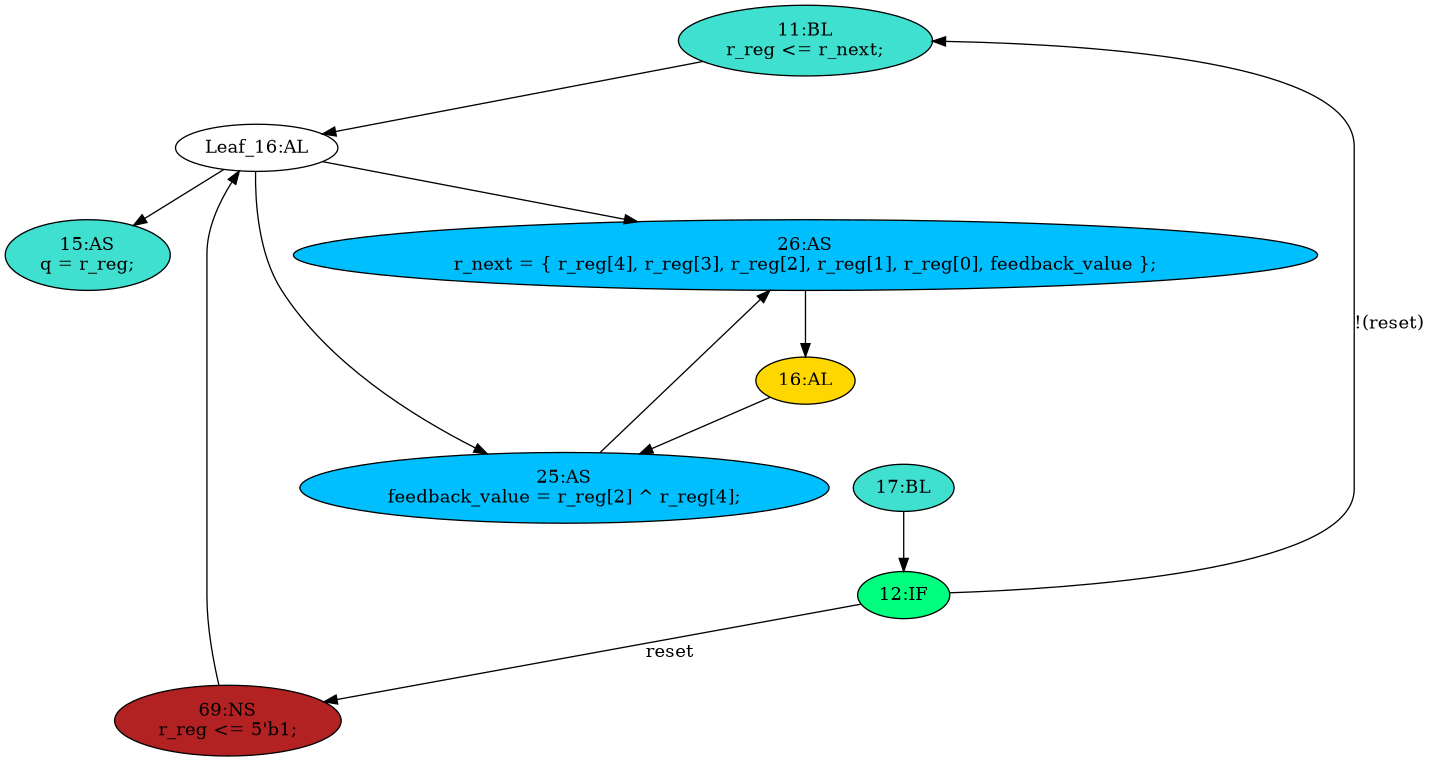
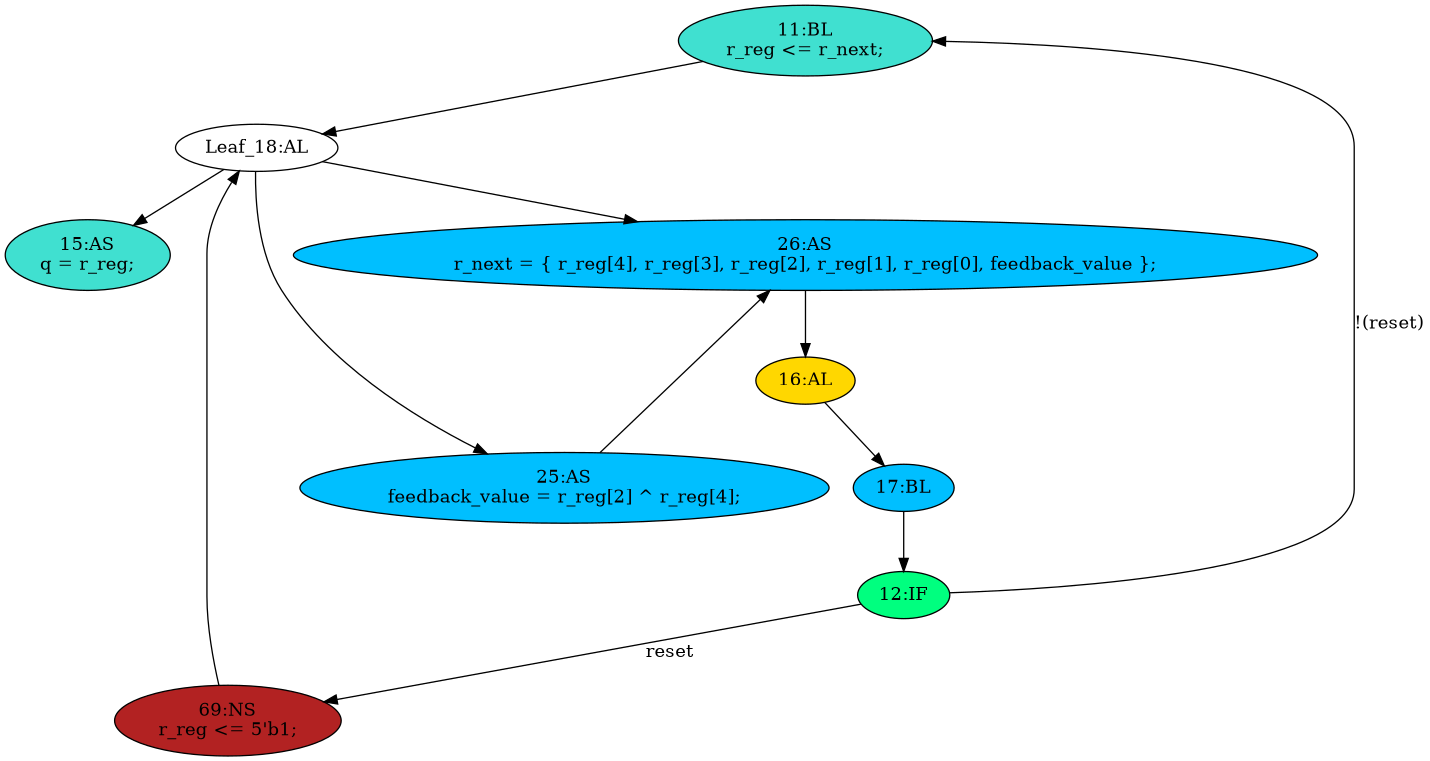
(257, 148) -> (257, 148)
(711, 423) -> (850, 429)
(904, 488) -> (904, 488)
